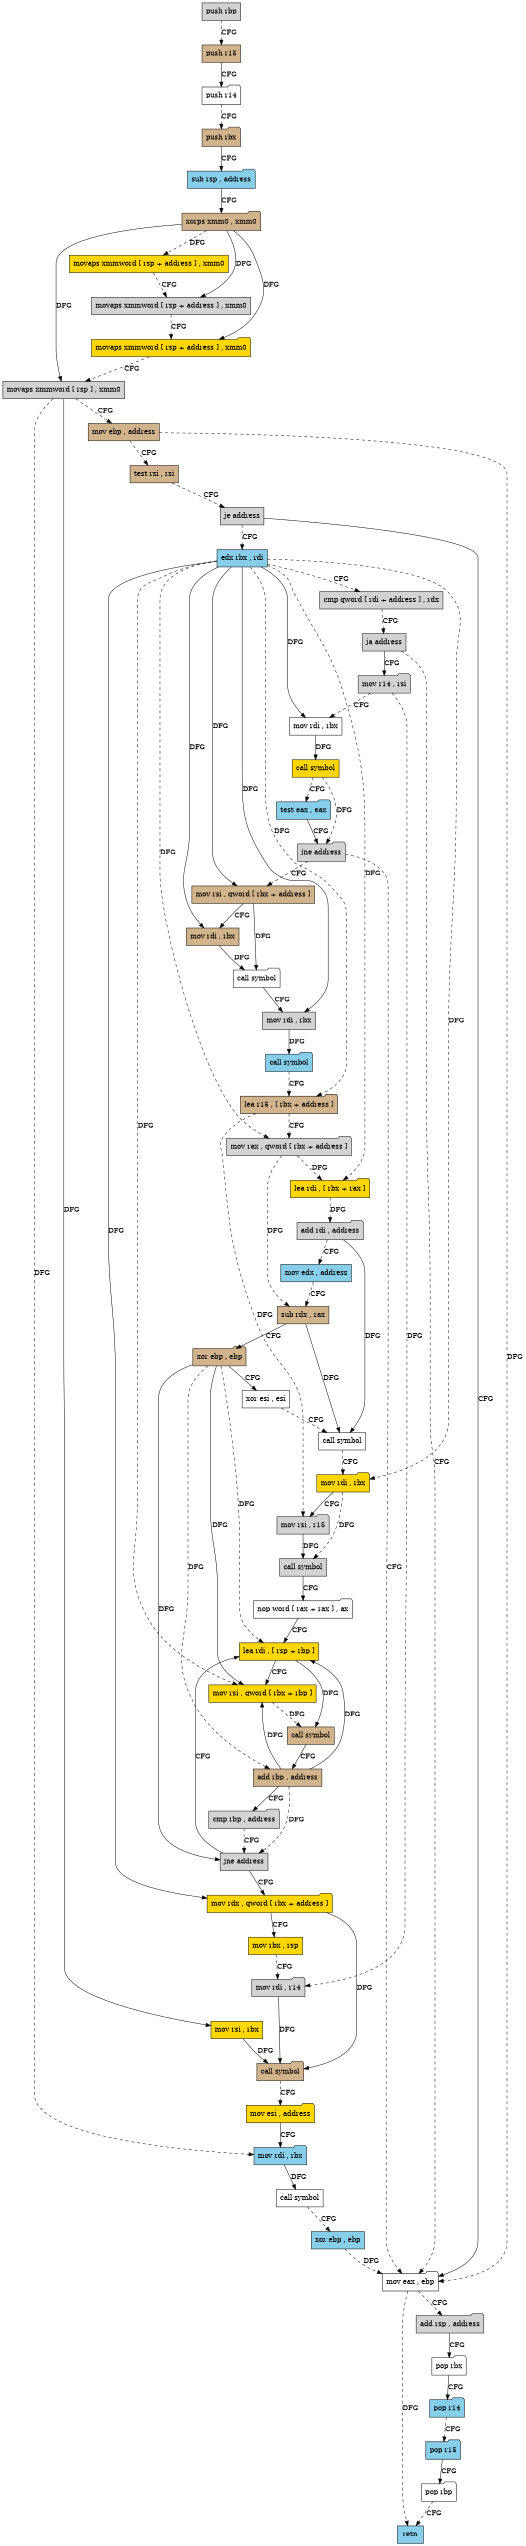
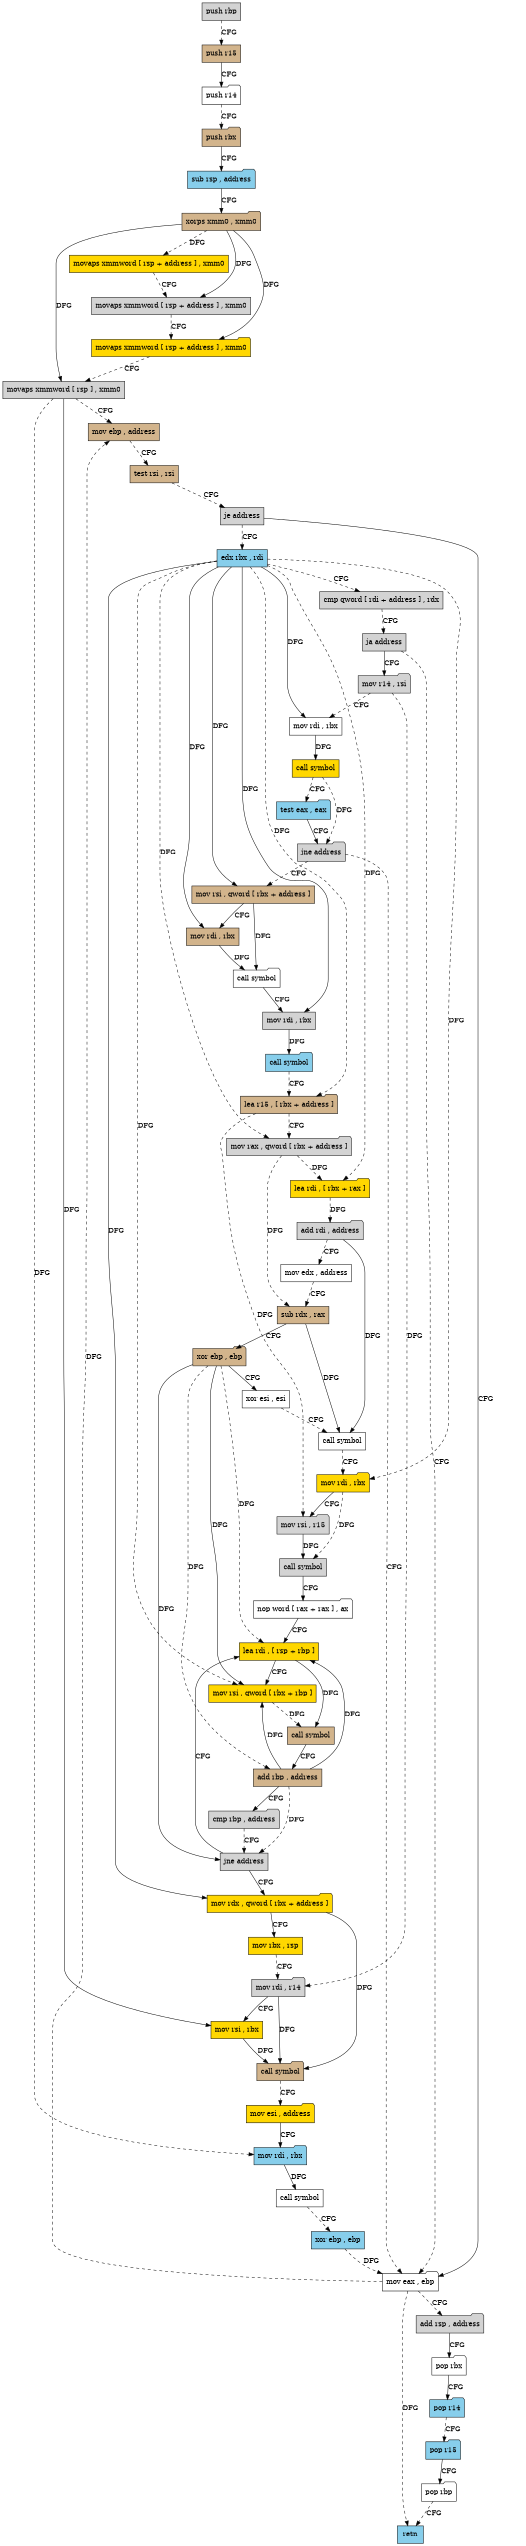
(507, 1221) -> (83, 1512)
(316, 1273) -> (316, 1273)
none -> (257, 2007)
